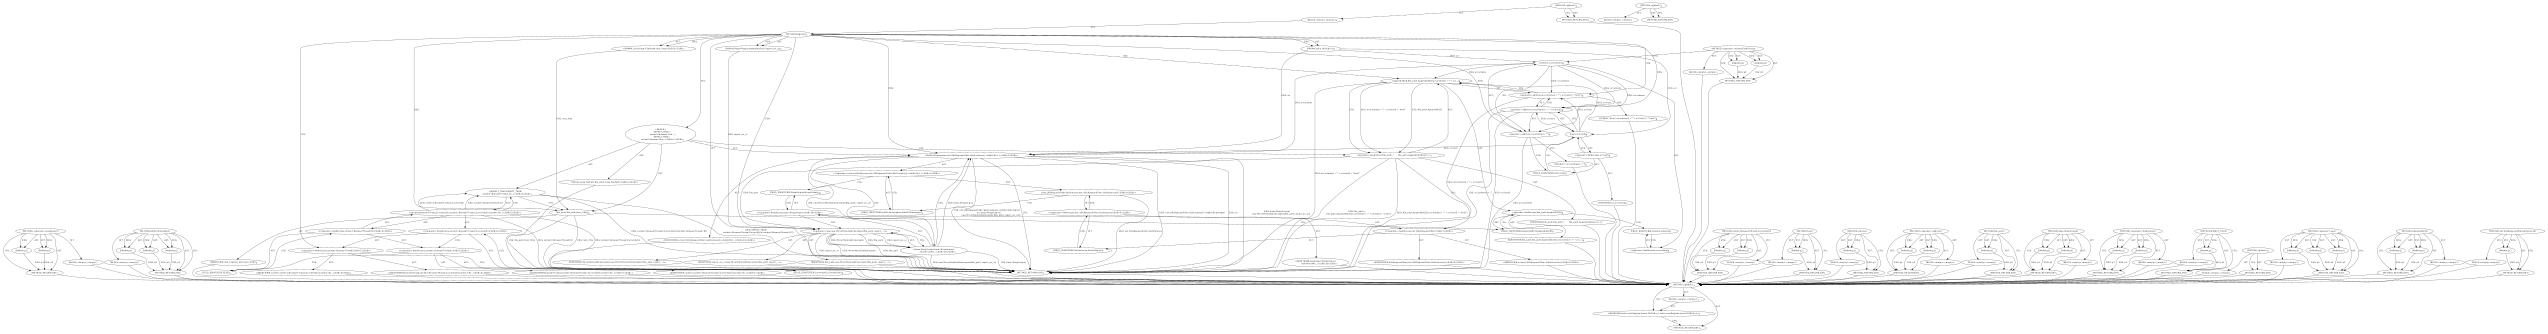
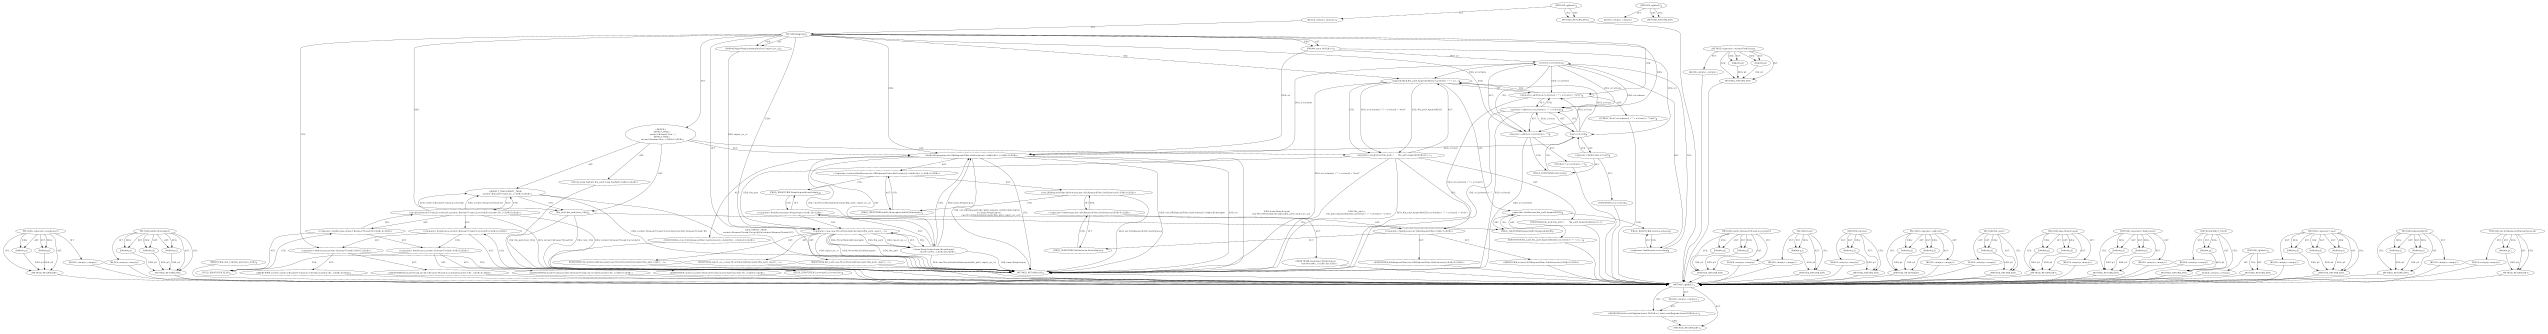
(654, 49) -> none
(1640, 56) -> (1684, 117)
(402, 218) -> none
